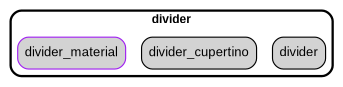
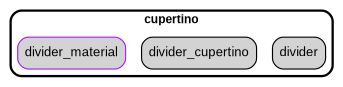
(172, 20) -> (172, 20)
